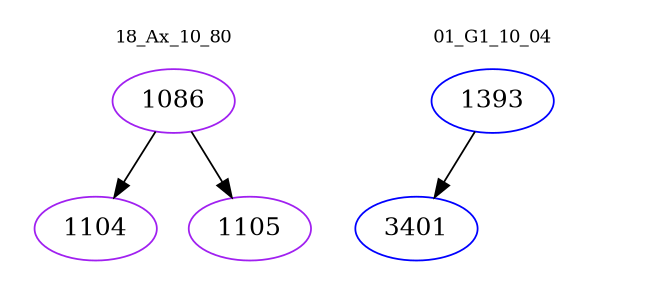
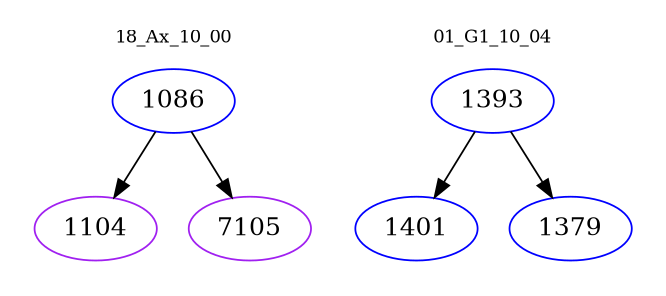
(174, 38) -> (174, 38)
(174, 101) -> (174, 101)
(250, 229) -> (250, 229)
(416, 229) -> (416, 229)
none -> (571, 229)
